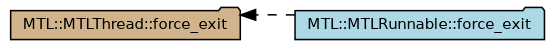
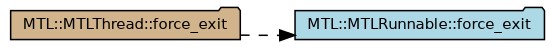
(275, 15) -> (260, 35)
